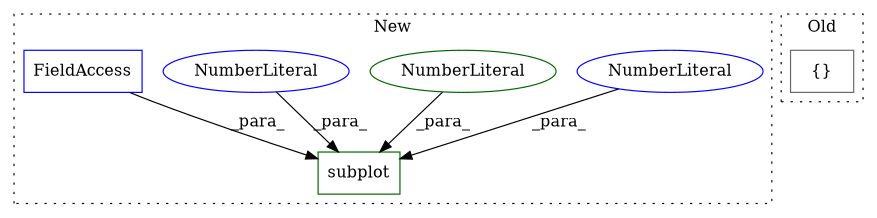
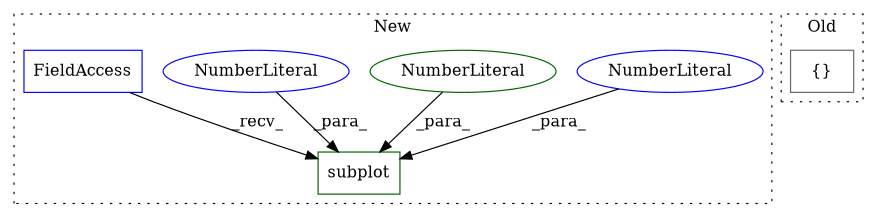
(258, 122) -> (258, 122)
